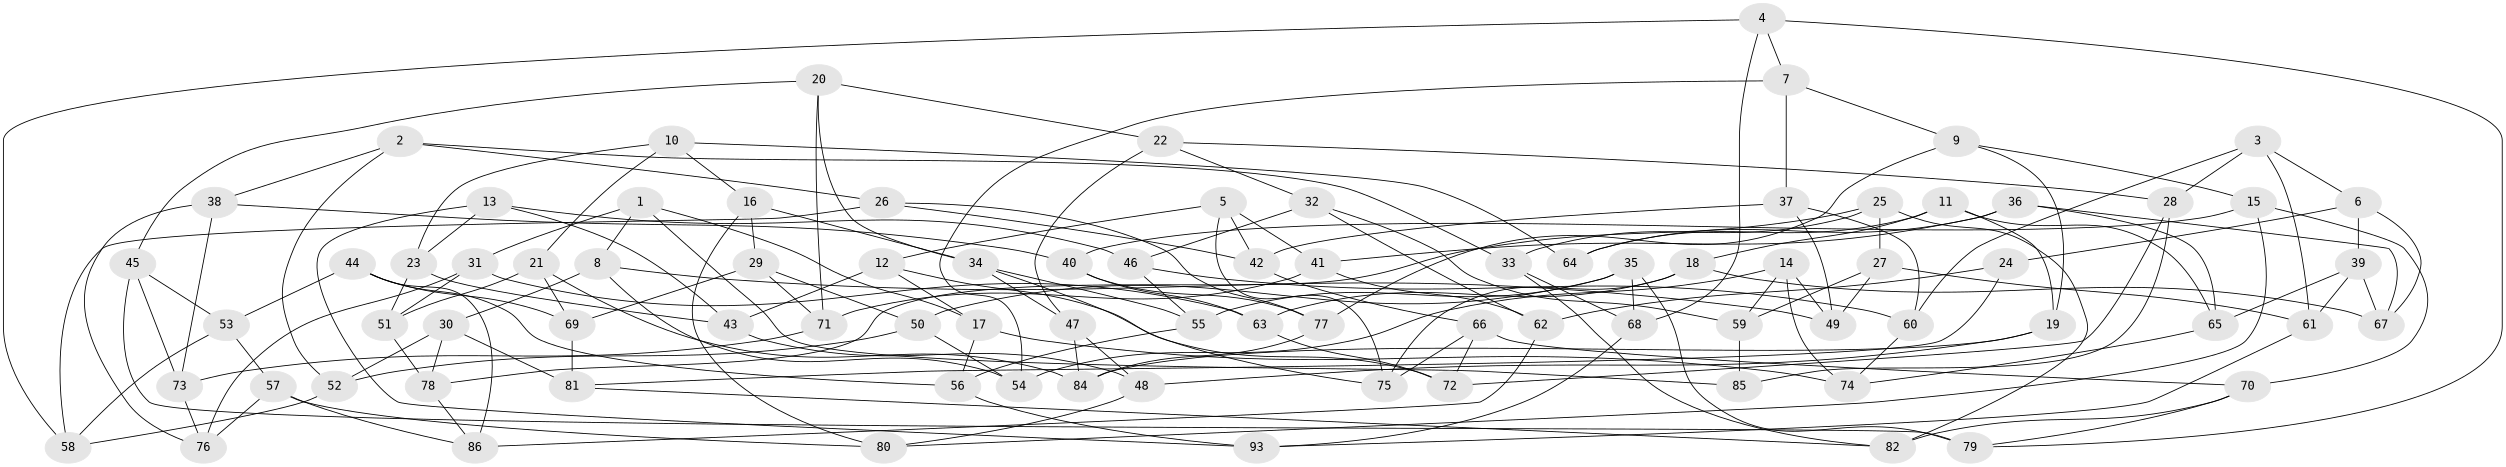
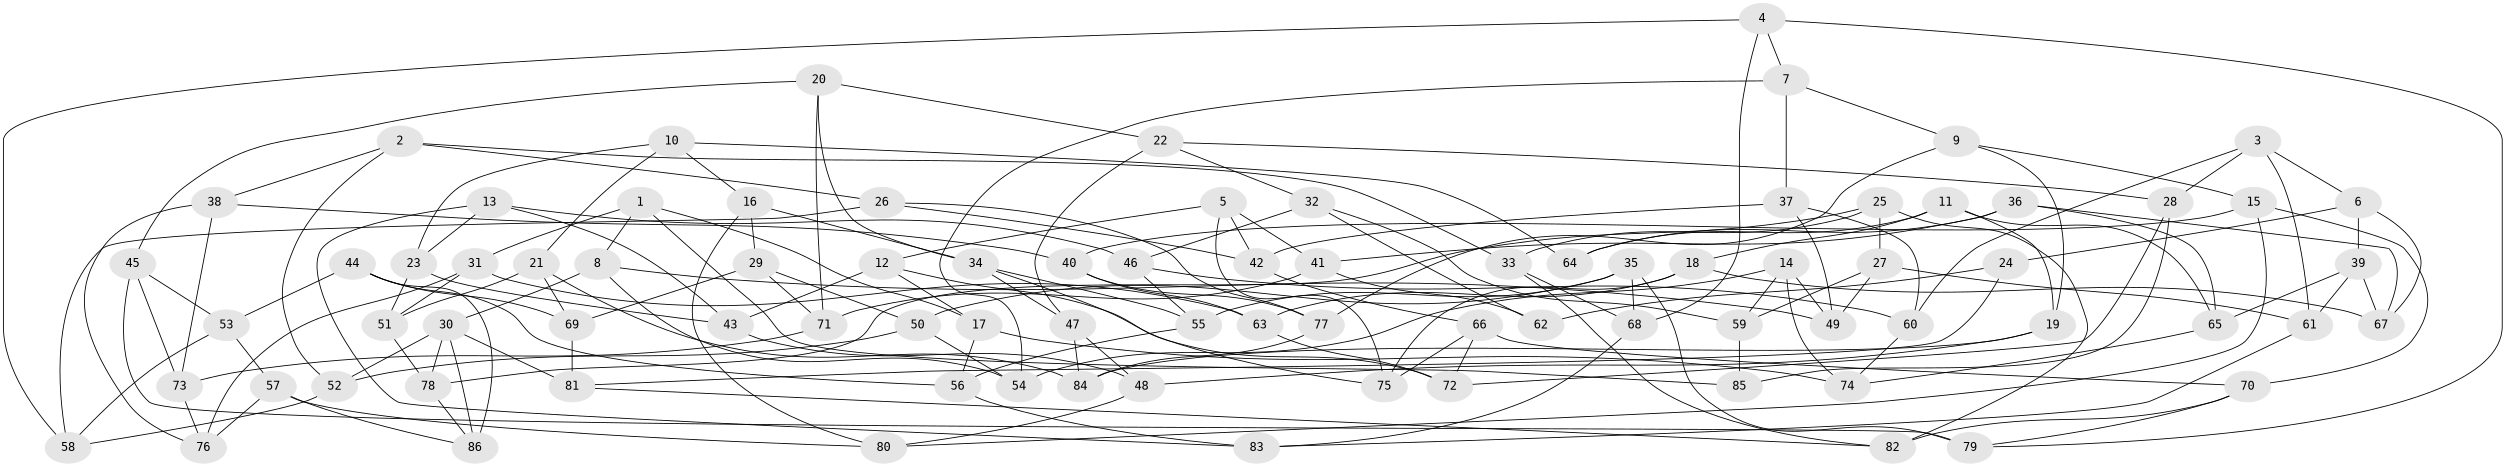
(1111, 421) -> (462, 386)
(1257, 448) -> (1257, 448)
